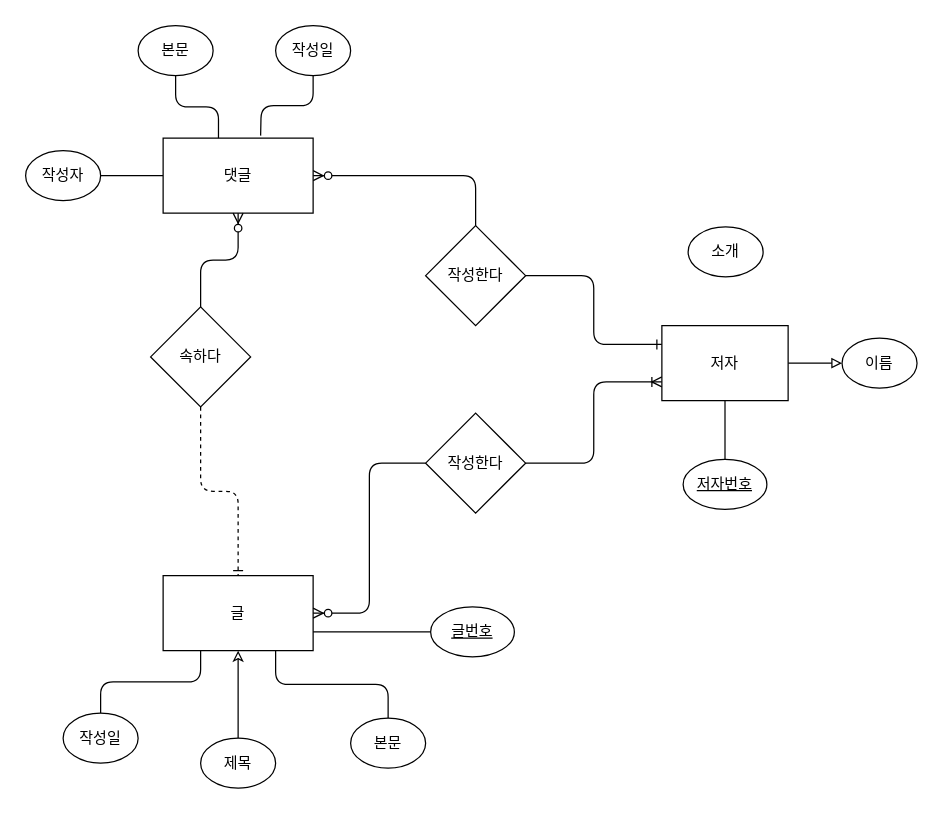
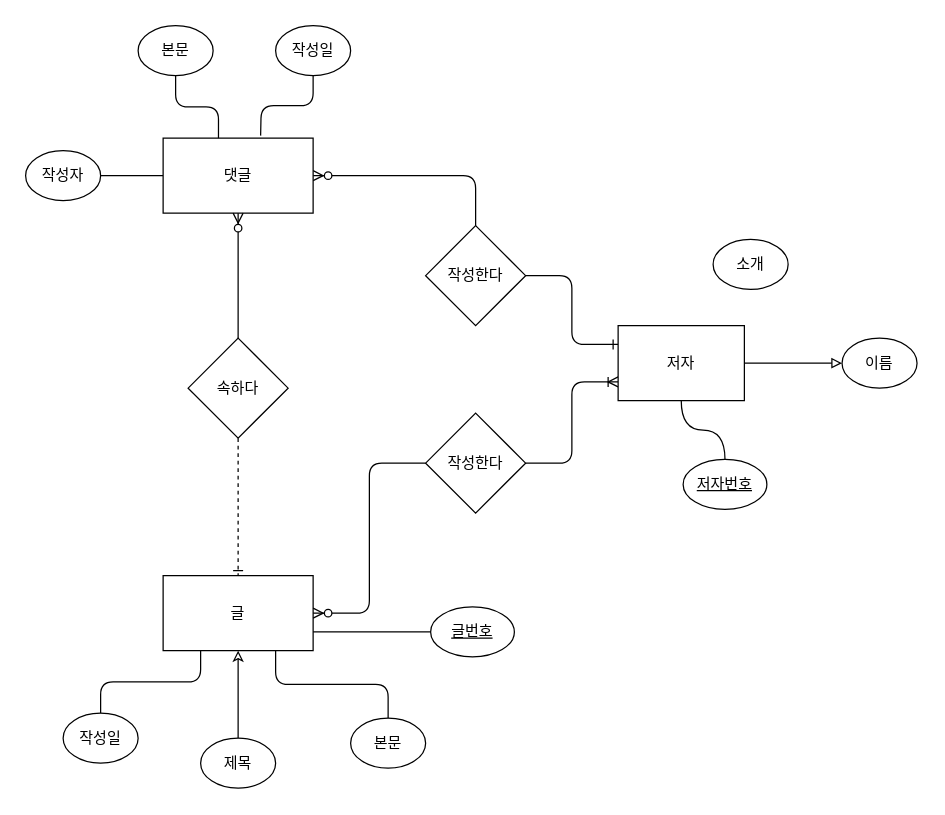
(726, 252) -> (751, 264)
(201, 357) -> (238, 388)
(725, 363) -> (681, 363)
